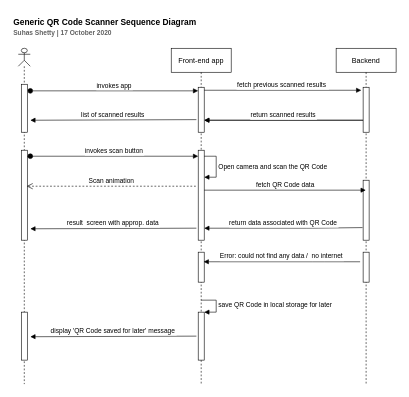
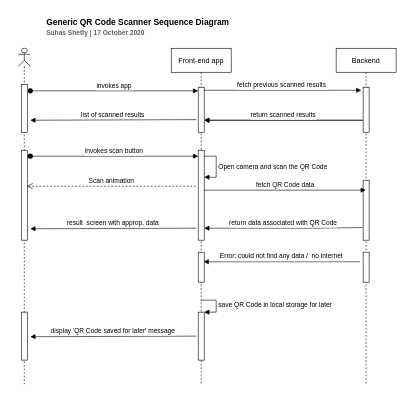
(117, 27) -> (150, 27)
